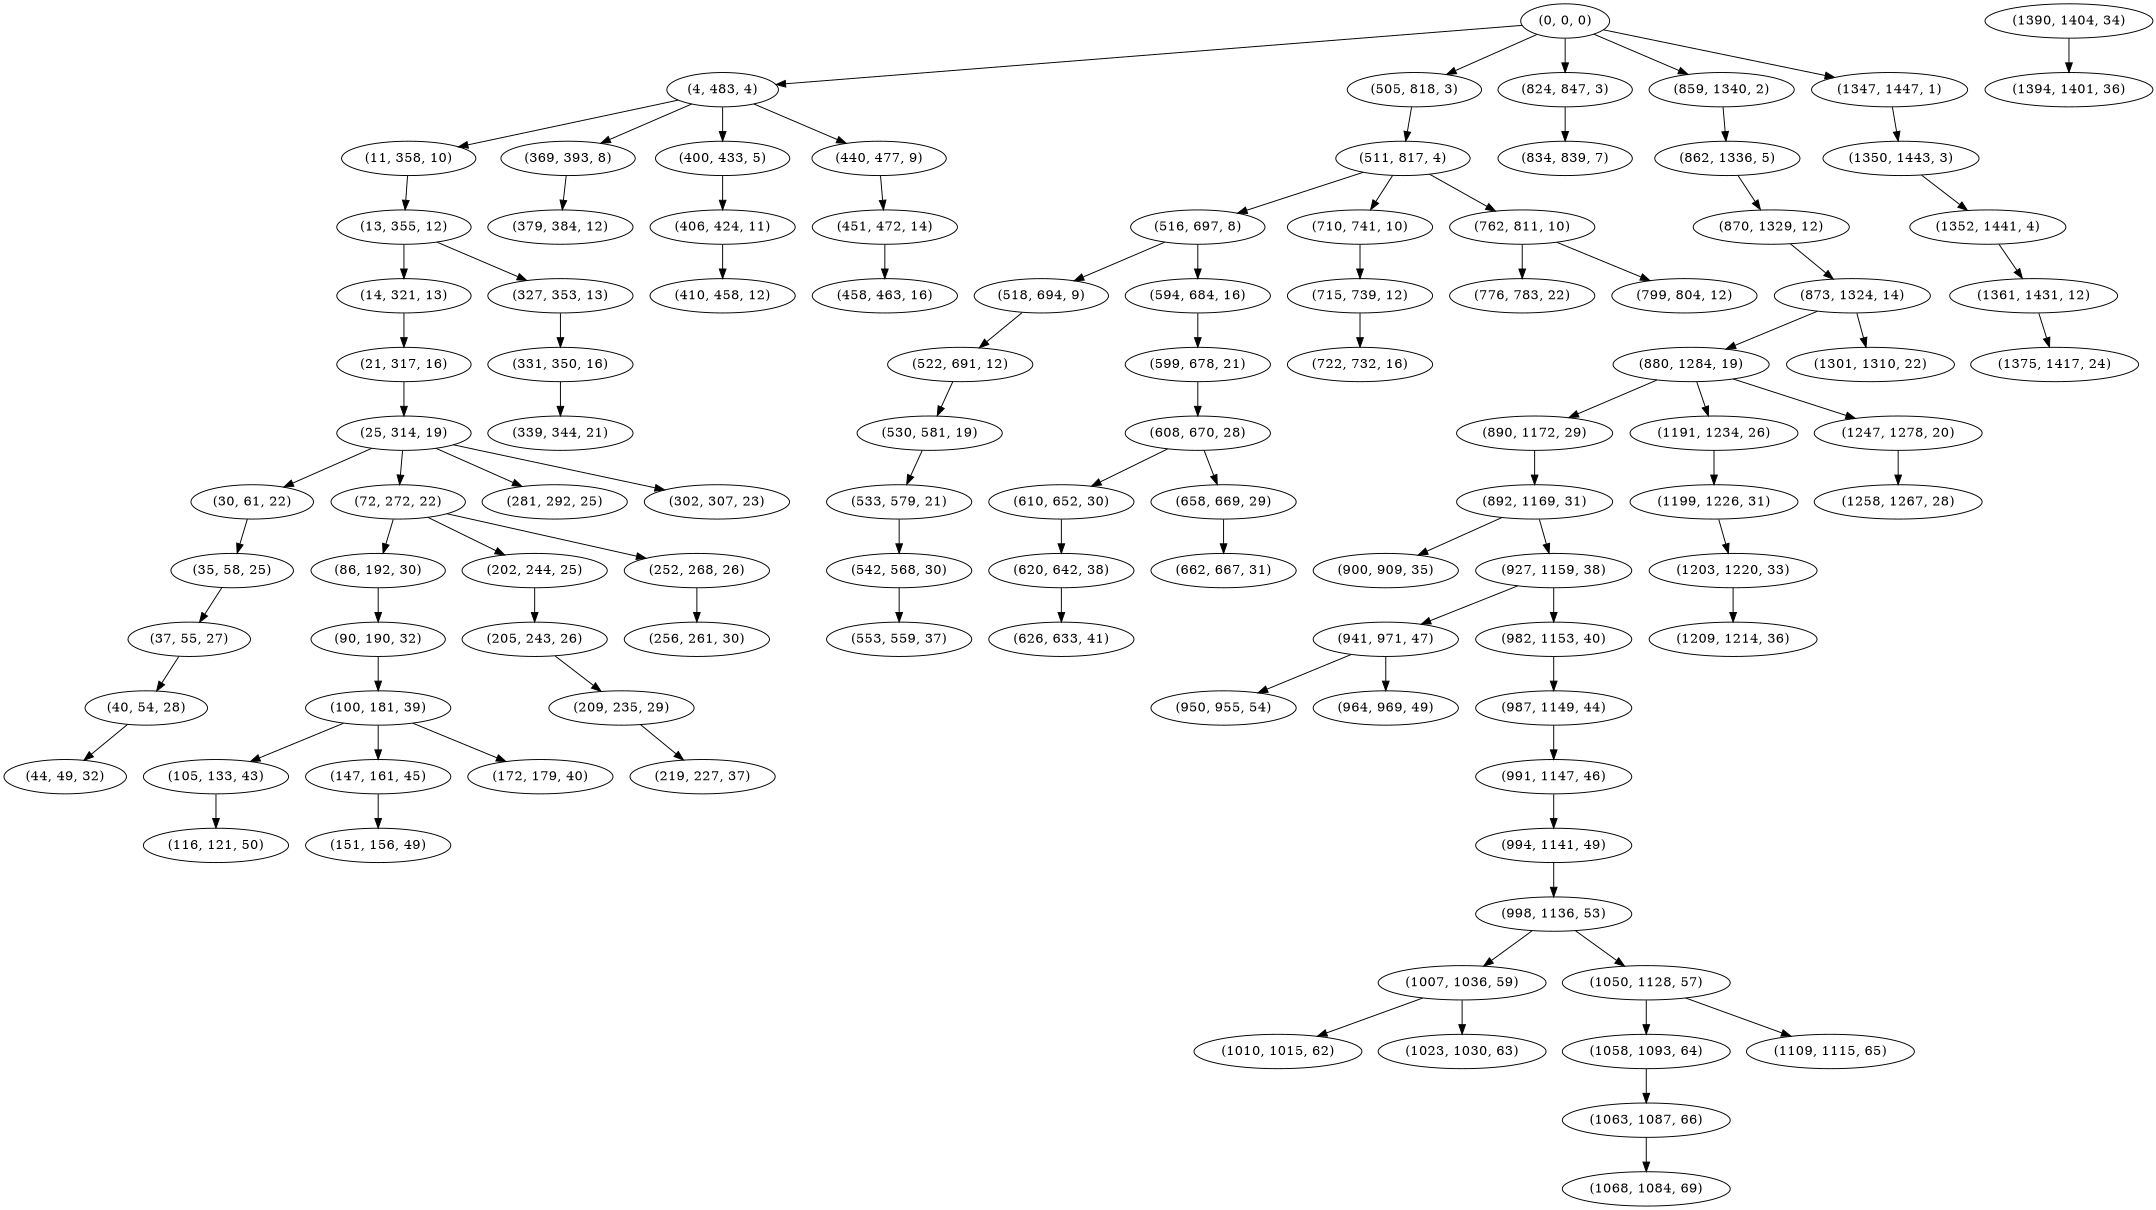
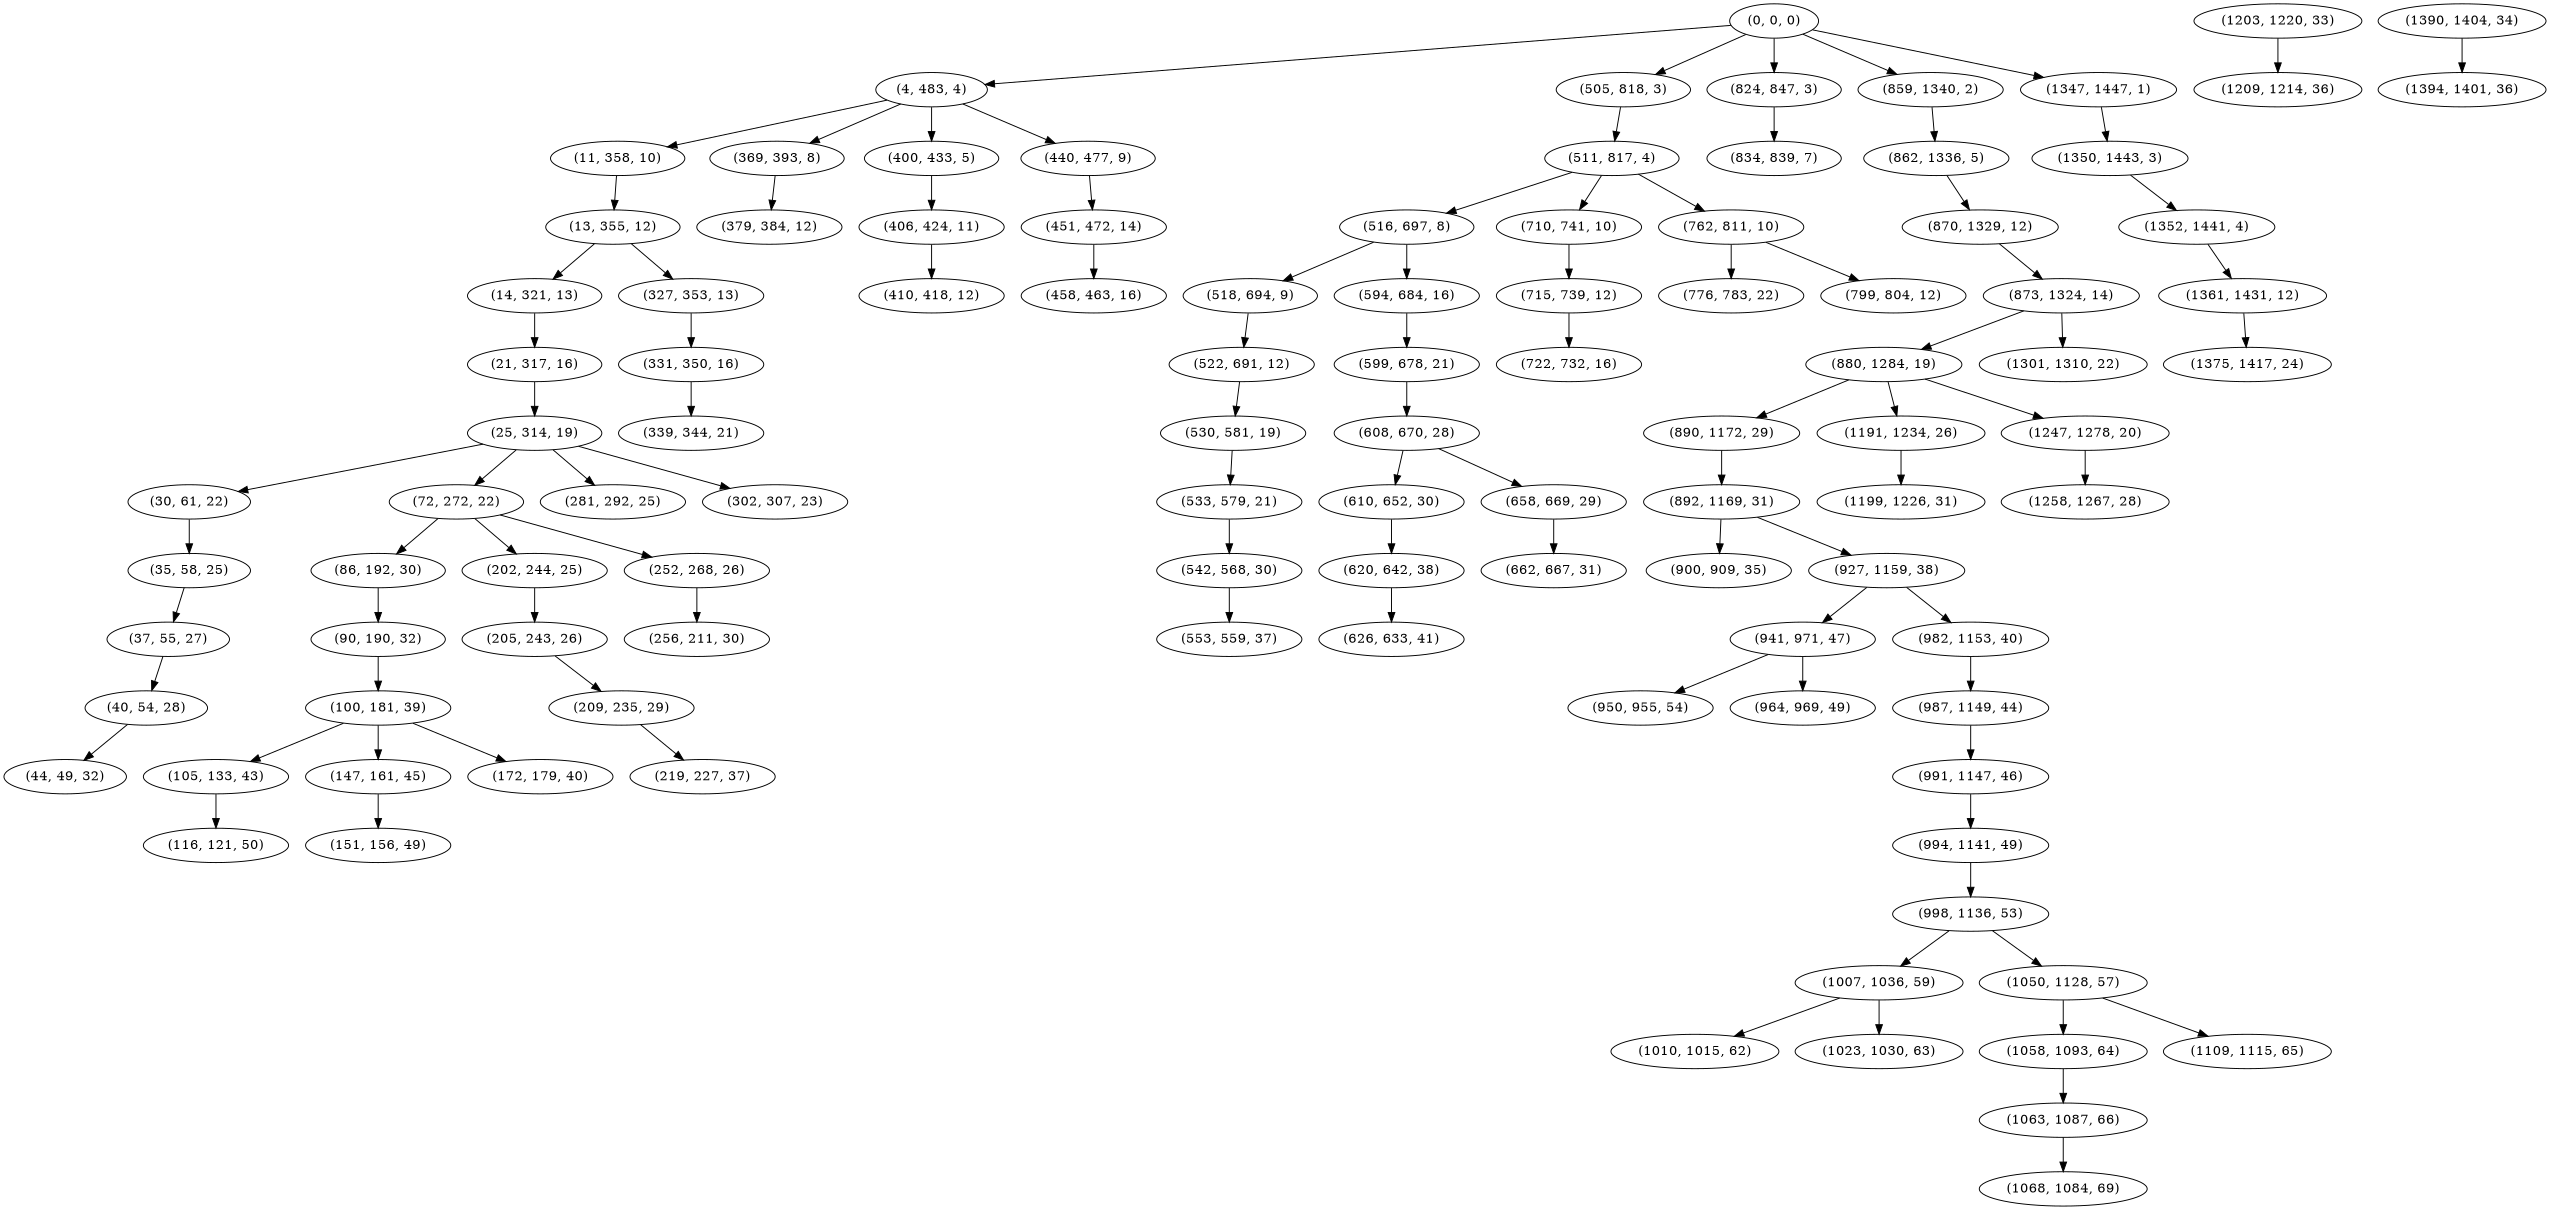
(723, 296) -> (932, 296)
(1722, 532) -> none
(697, 639) -> (697, 639)
